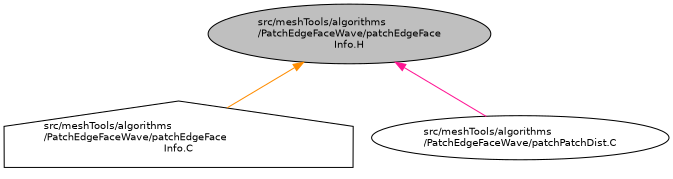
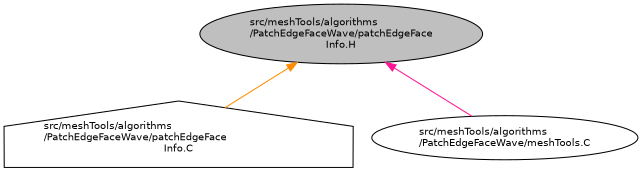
(520, 138) -> (505, 138)
